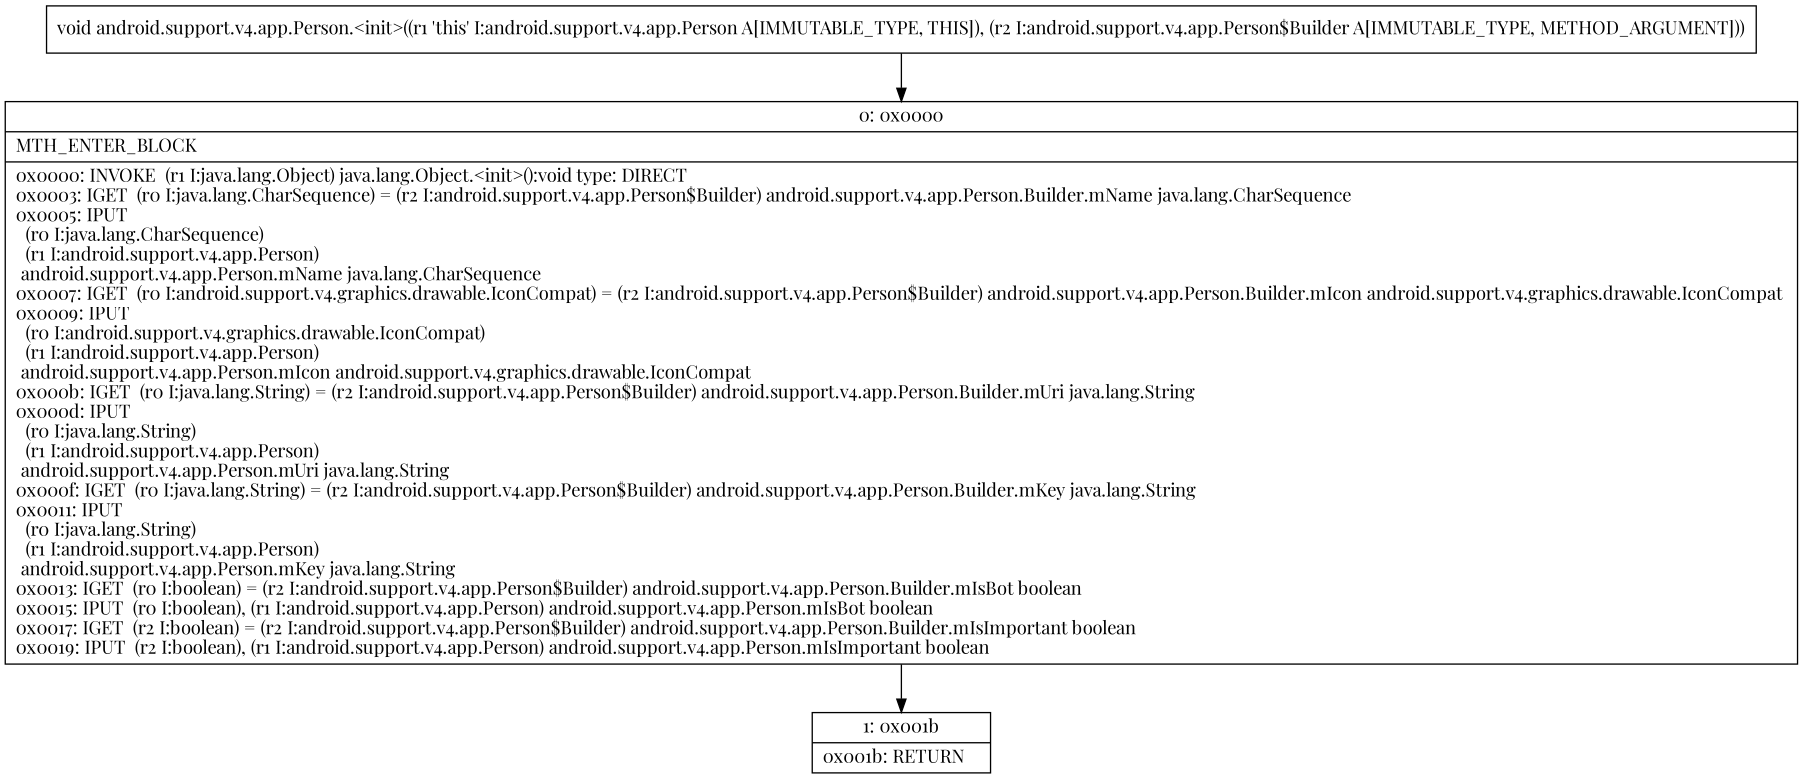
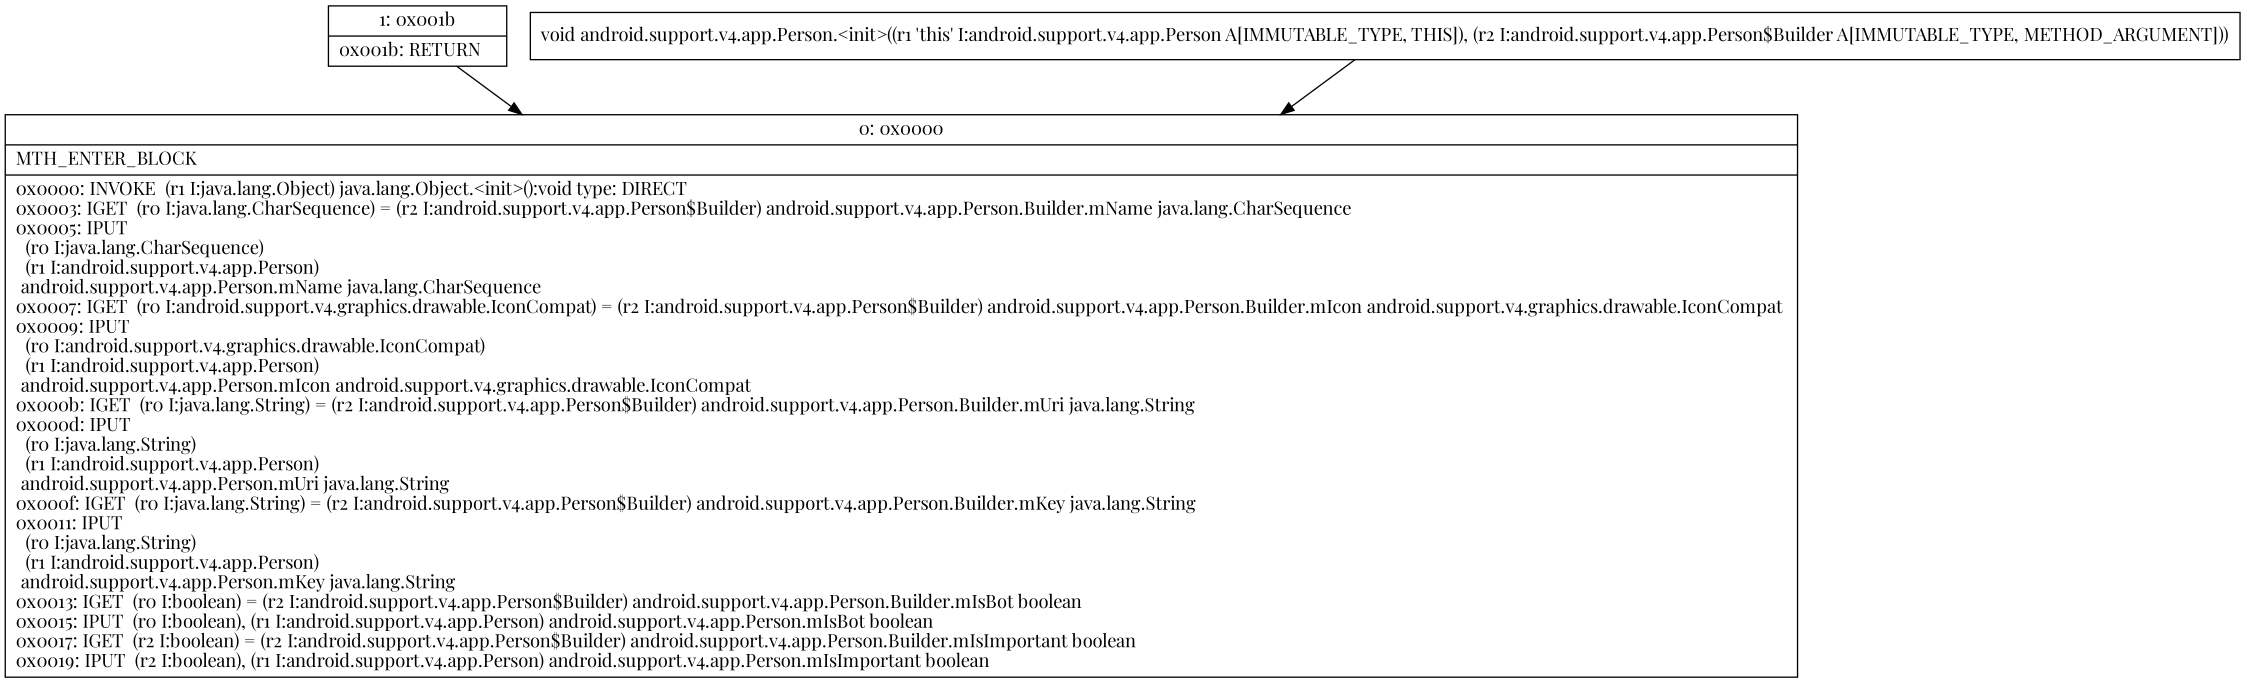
(901, 682) -> (484, 86)
